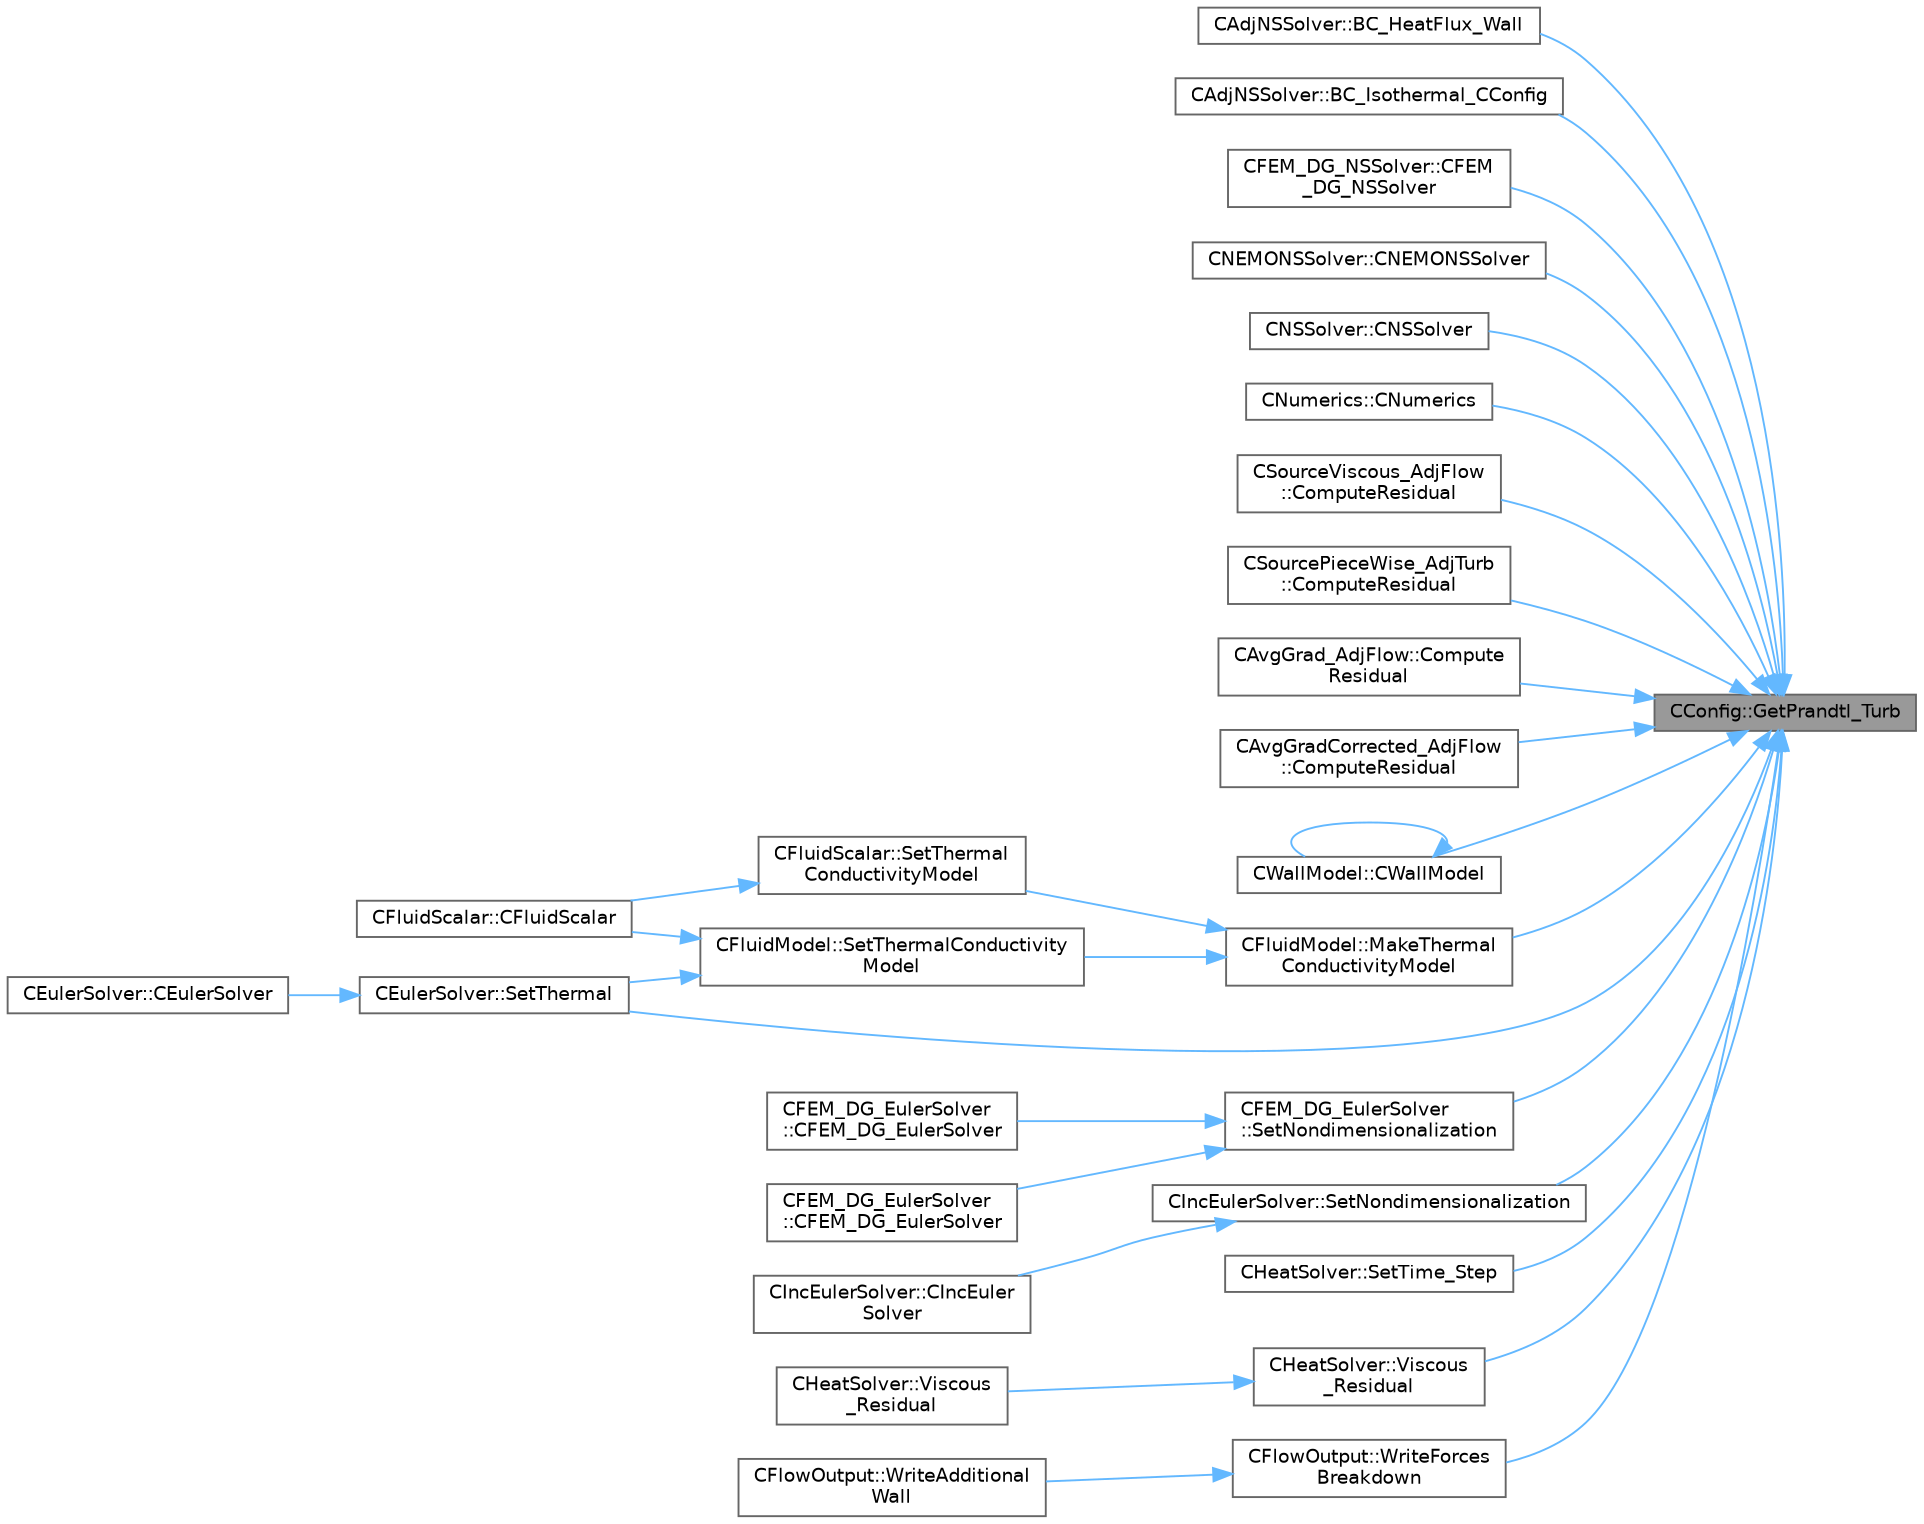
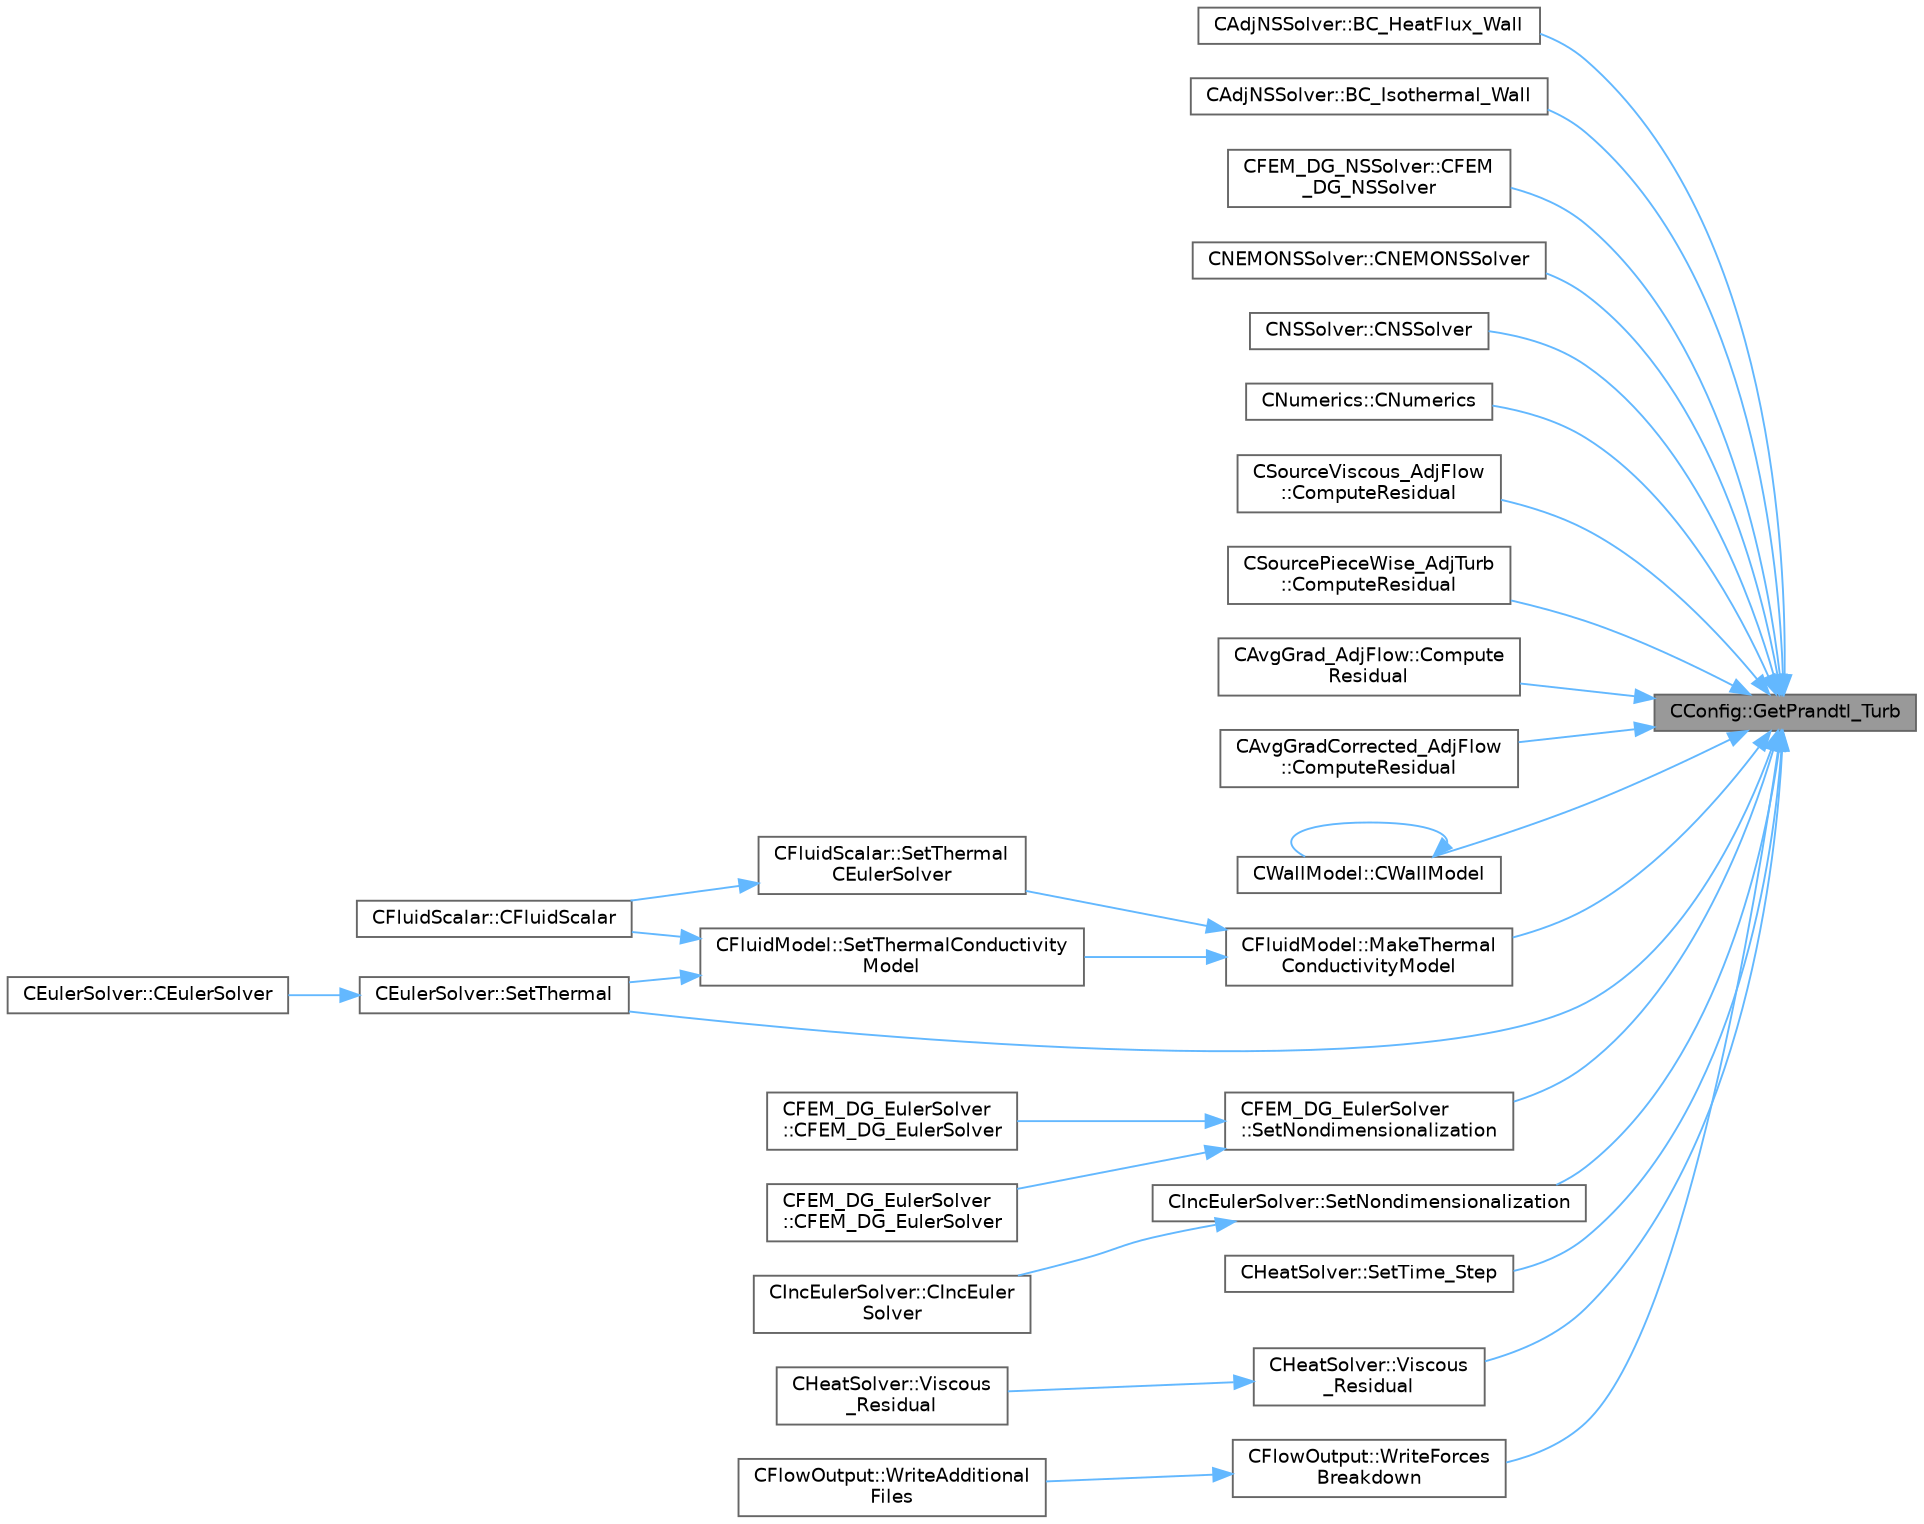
(1369, 96) -> (1369, 96)
(892, 865) -> (892, 865)
(892, 1488) -> (892, 1488)
